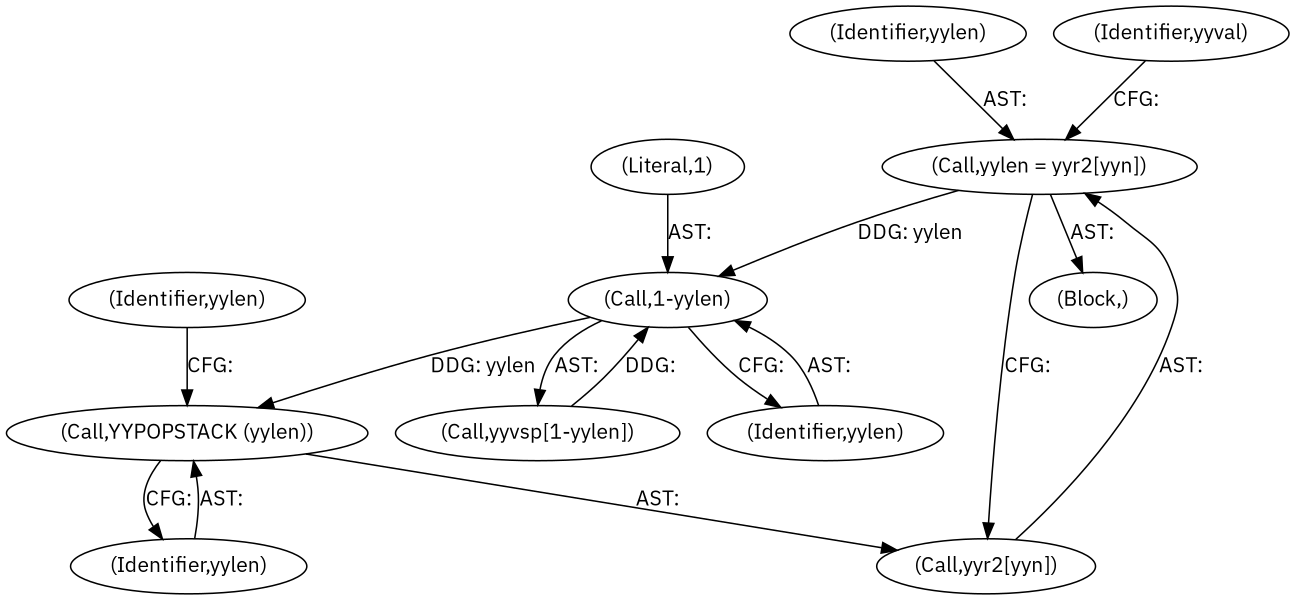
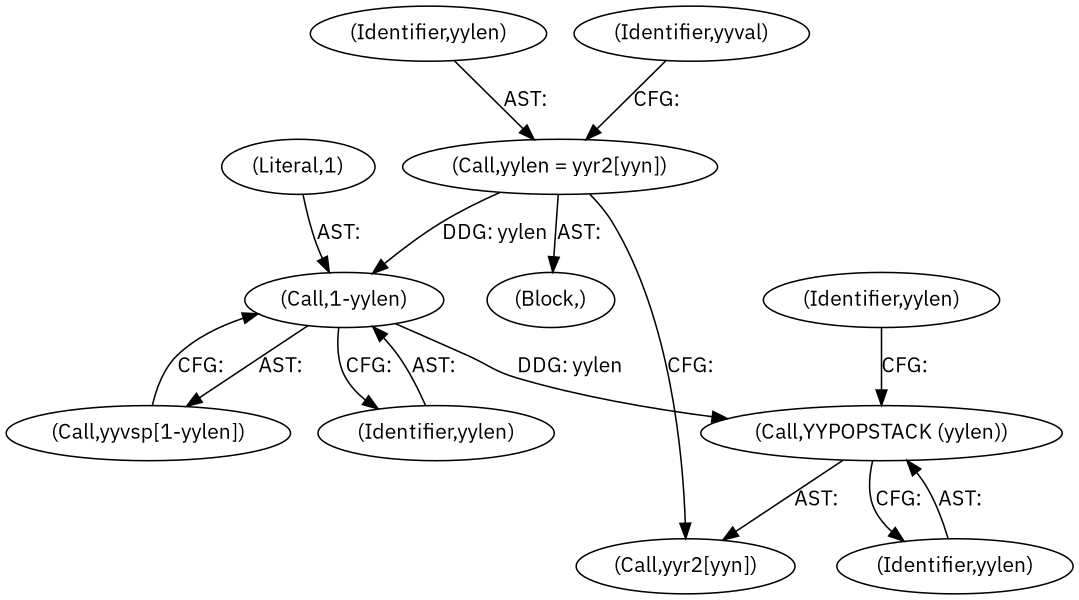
(653, 367) -> (203, 367)
(1150, 375) -> none
